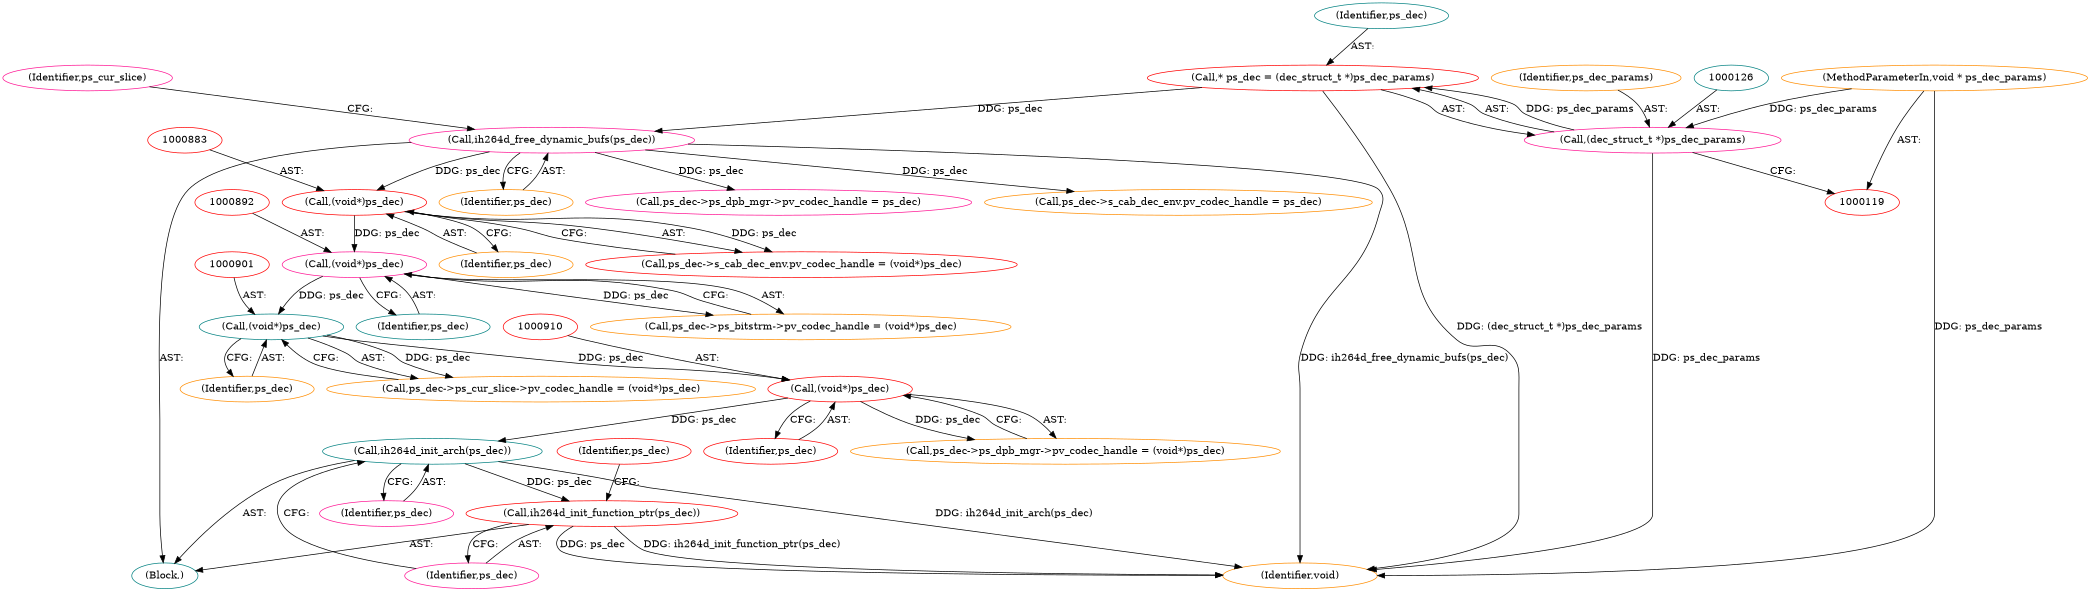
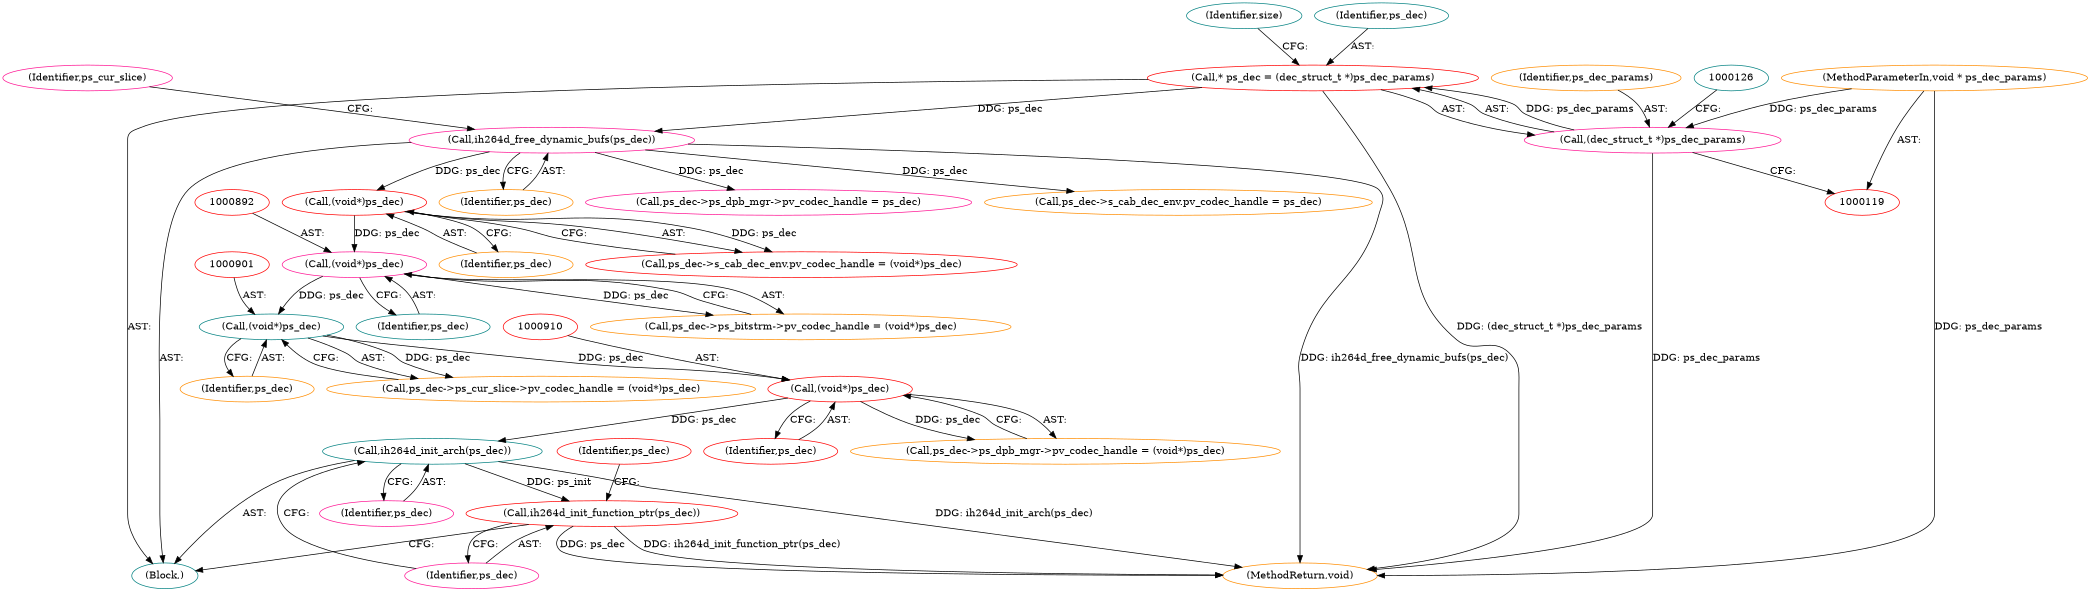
none -> (1244, 16)
none -> (422, 96)
(1710, 109) -> (1710, 109)
(185, 140) -> none
(559, 482) -> (559, 482)
(423, 545) -> (423, 545)
(1300, 576) -> (1300, 576)
